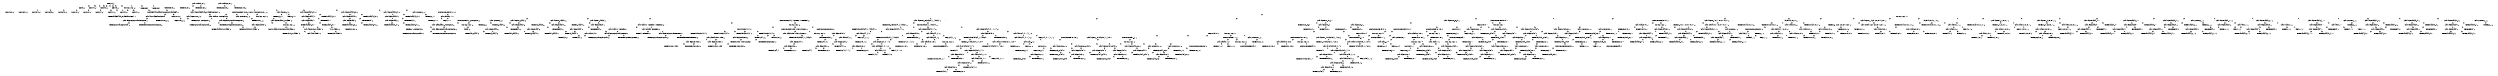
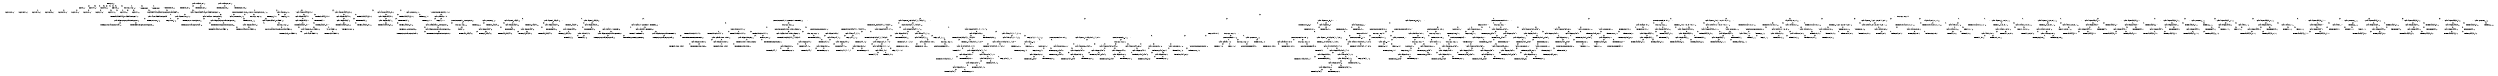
(176, 17) -> none
(774, 35) -> (805, 44)
